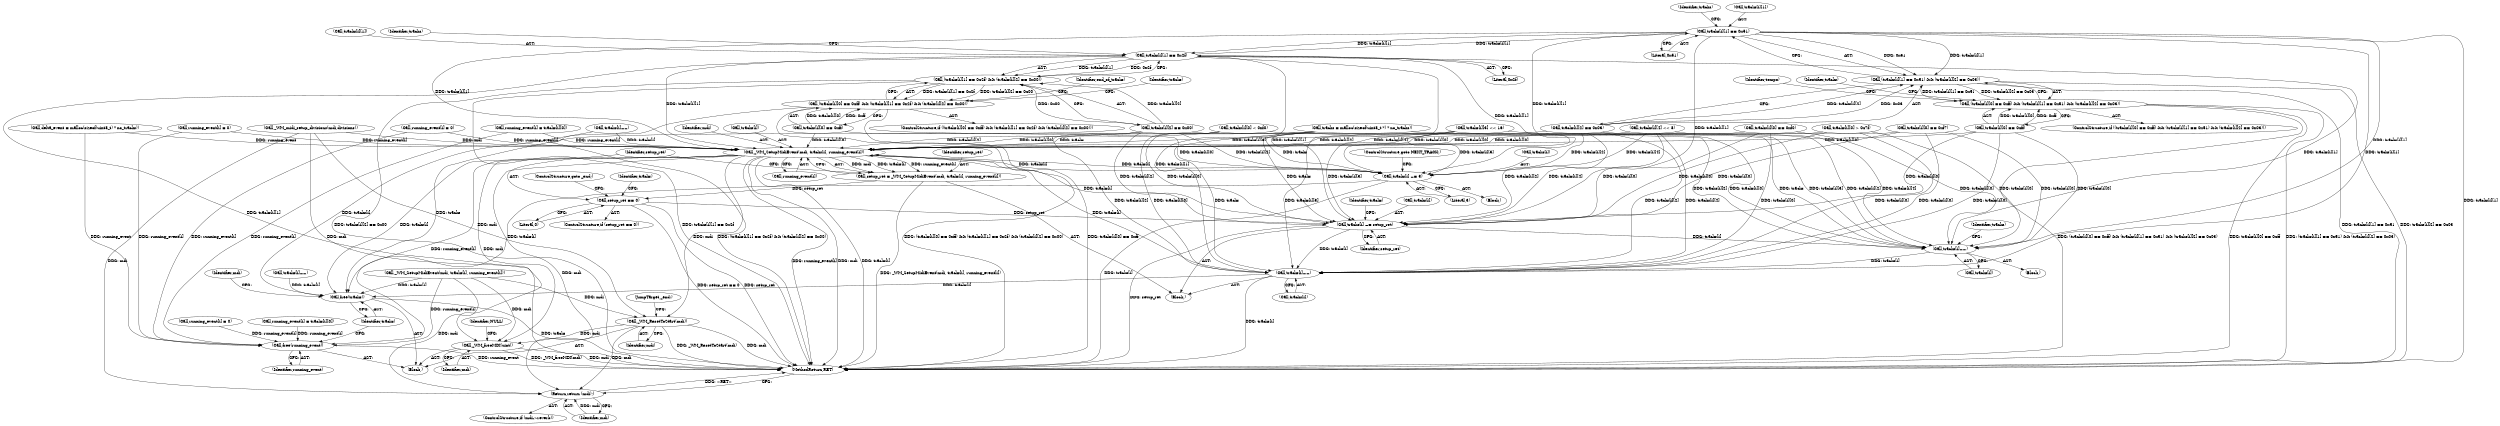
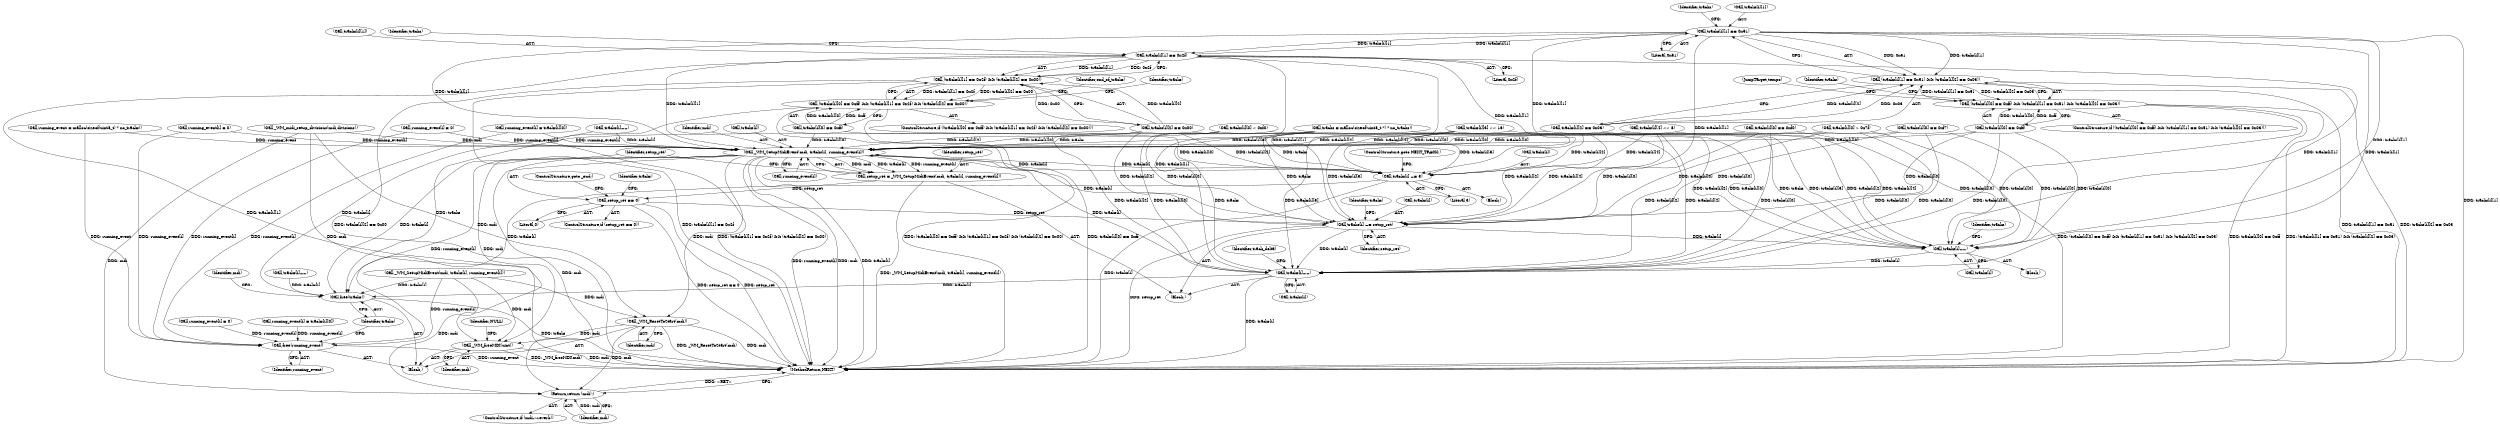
(1762, 80) -> (1762, 80)
(85, 128) -> (85, 128)
none -> (1254, 249)
(654, 298) -> none
(812, 370) -> (812, 370)
